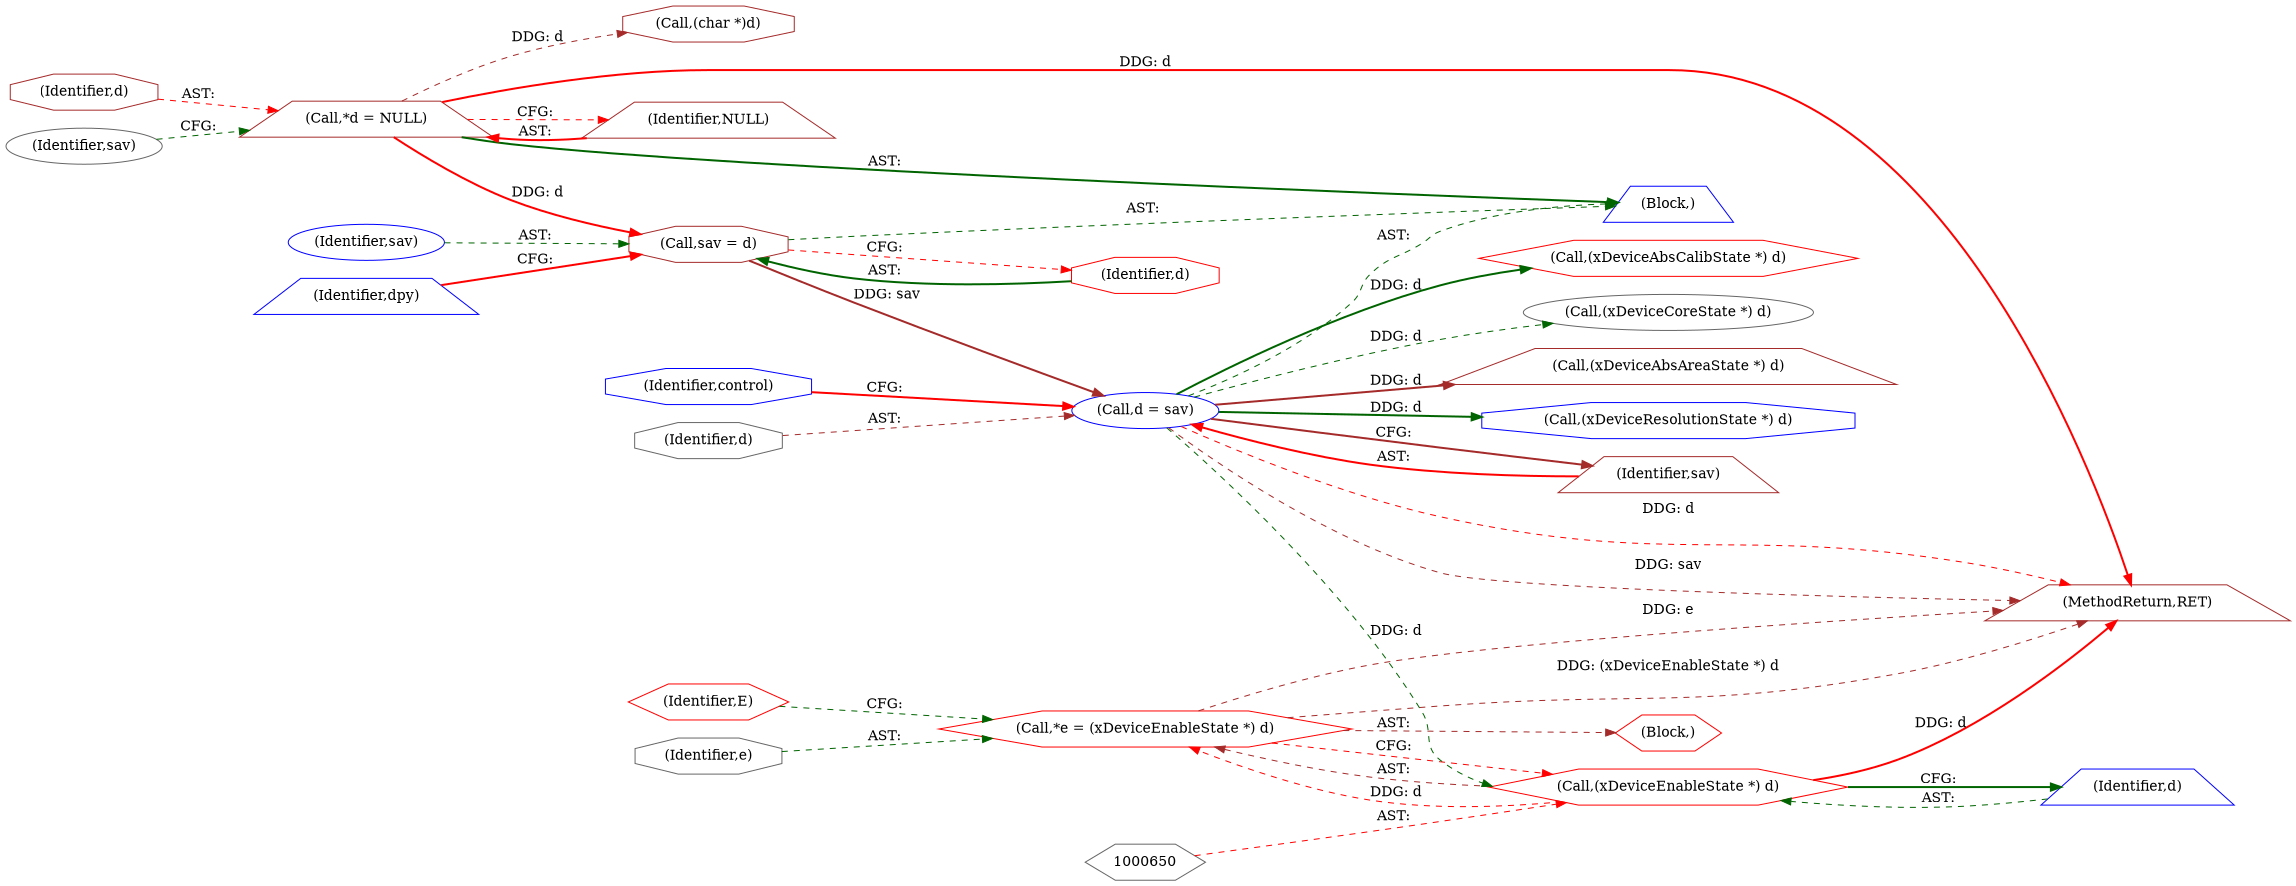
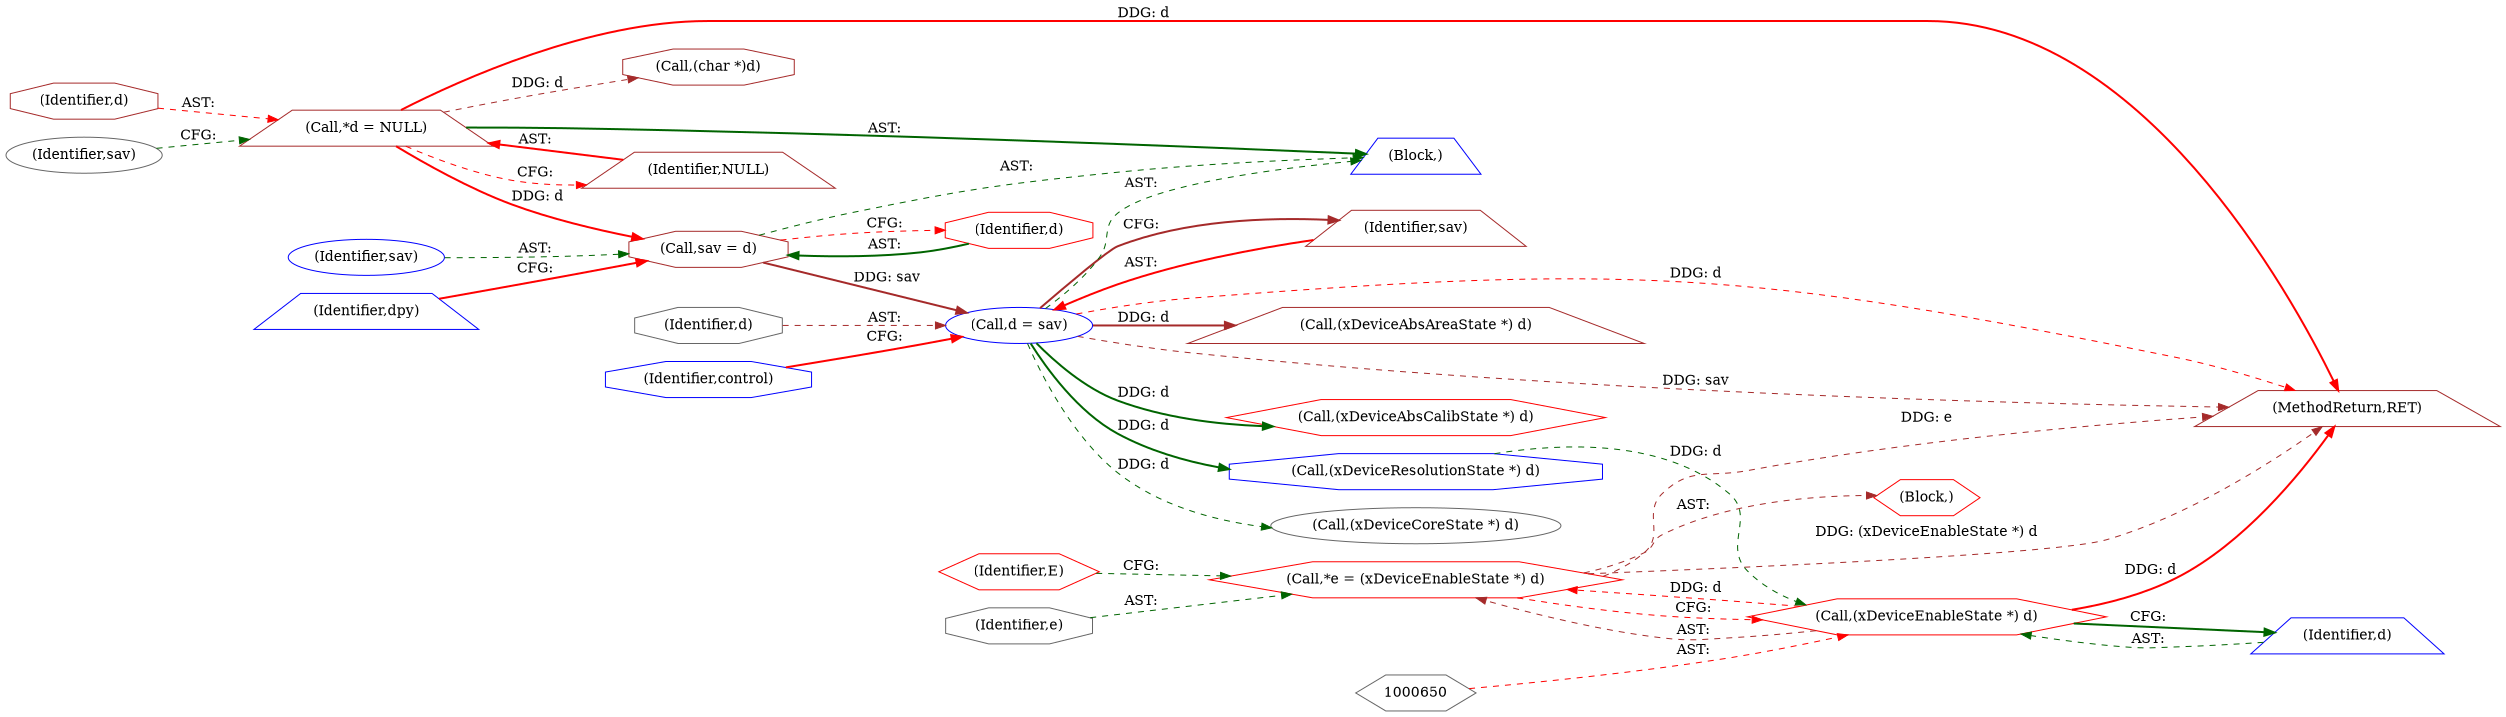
(1338, 599) -> (1685, 467)
